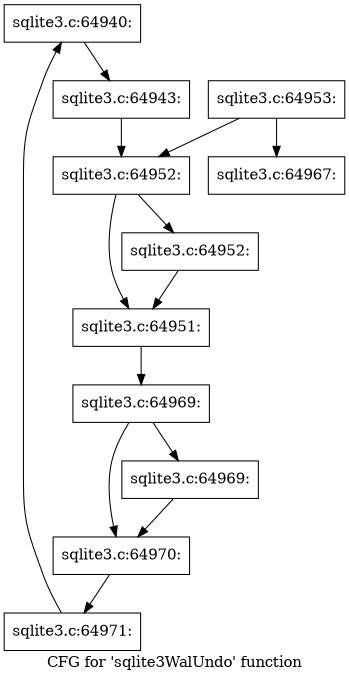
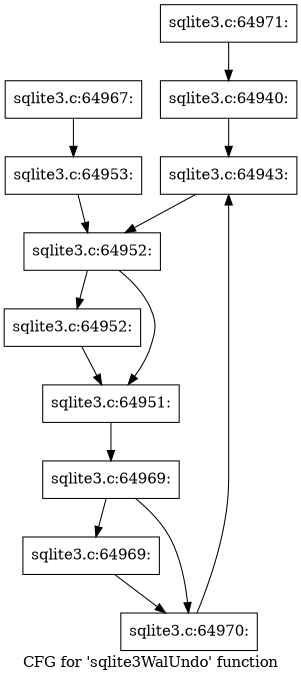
(277, 132) -> (73, 132)
(100, 589) -> (229, 411)
